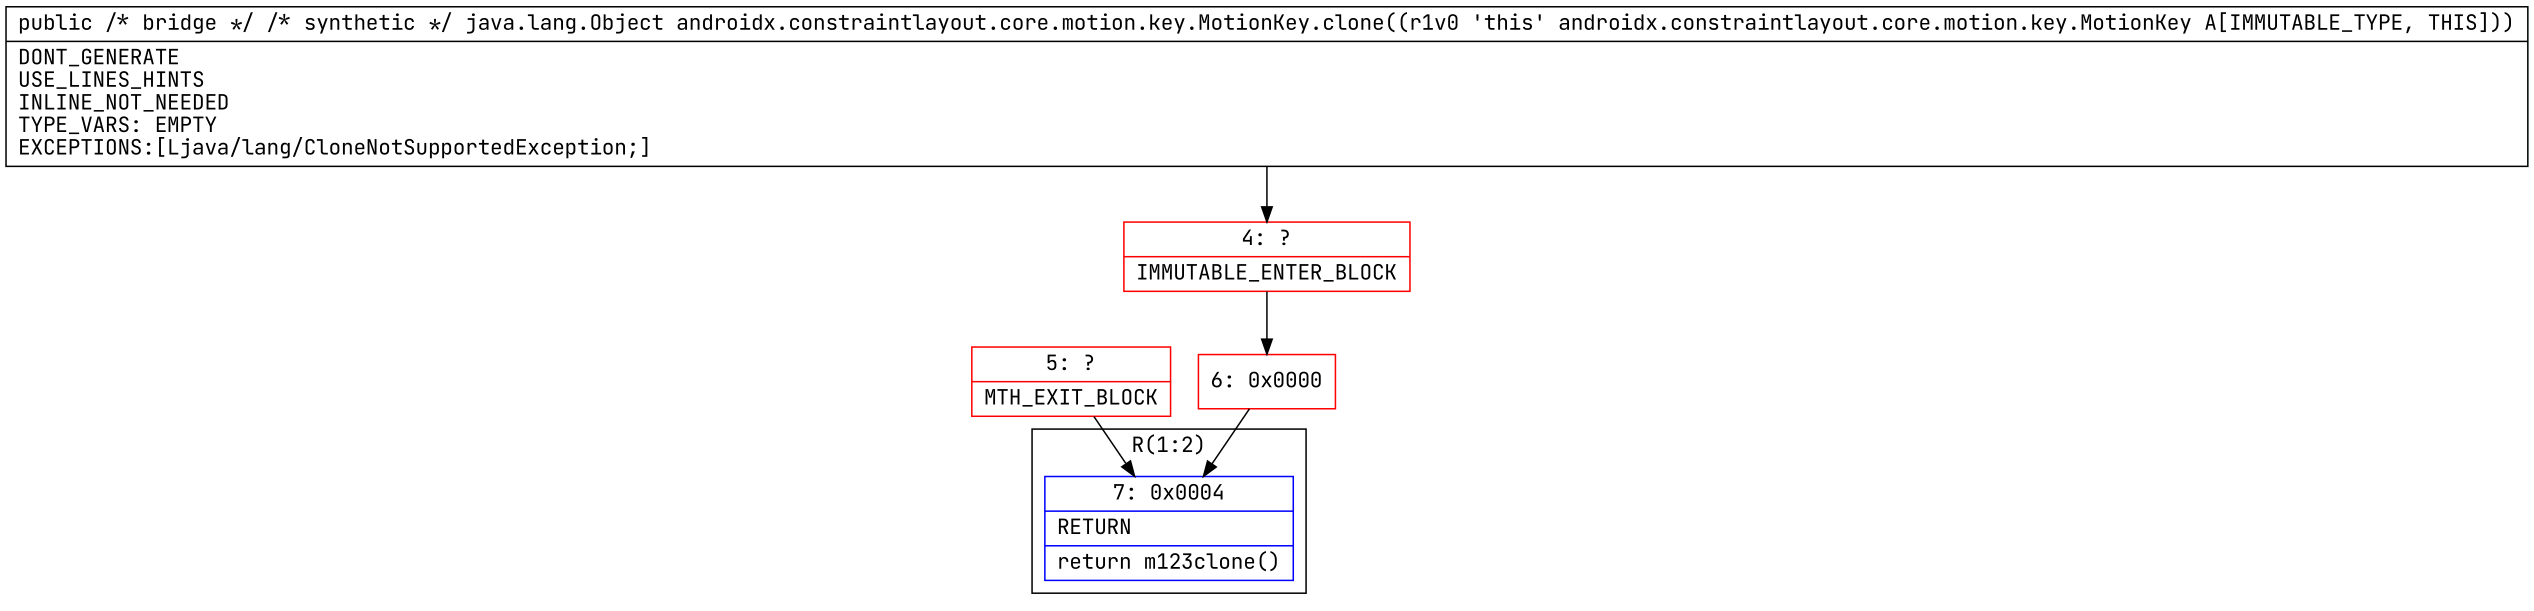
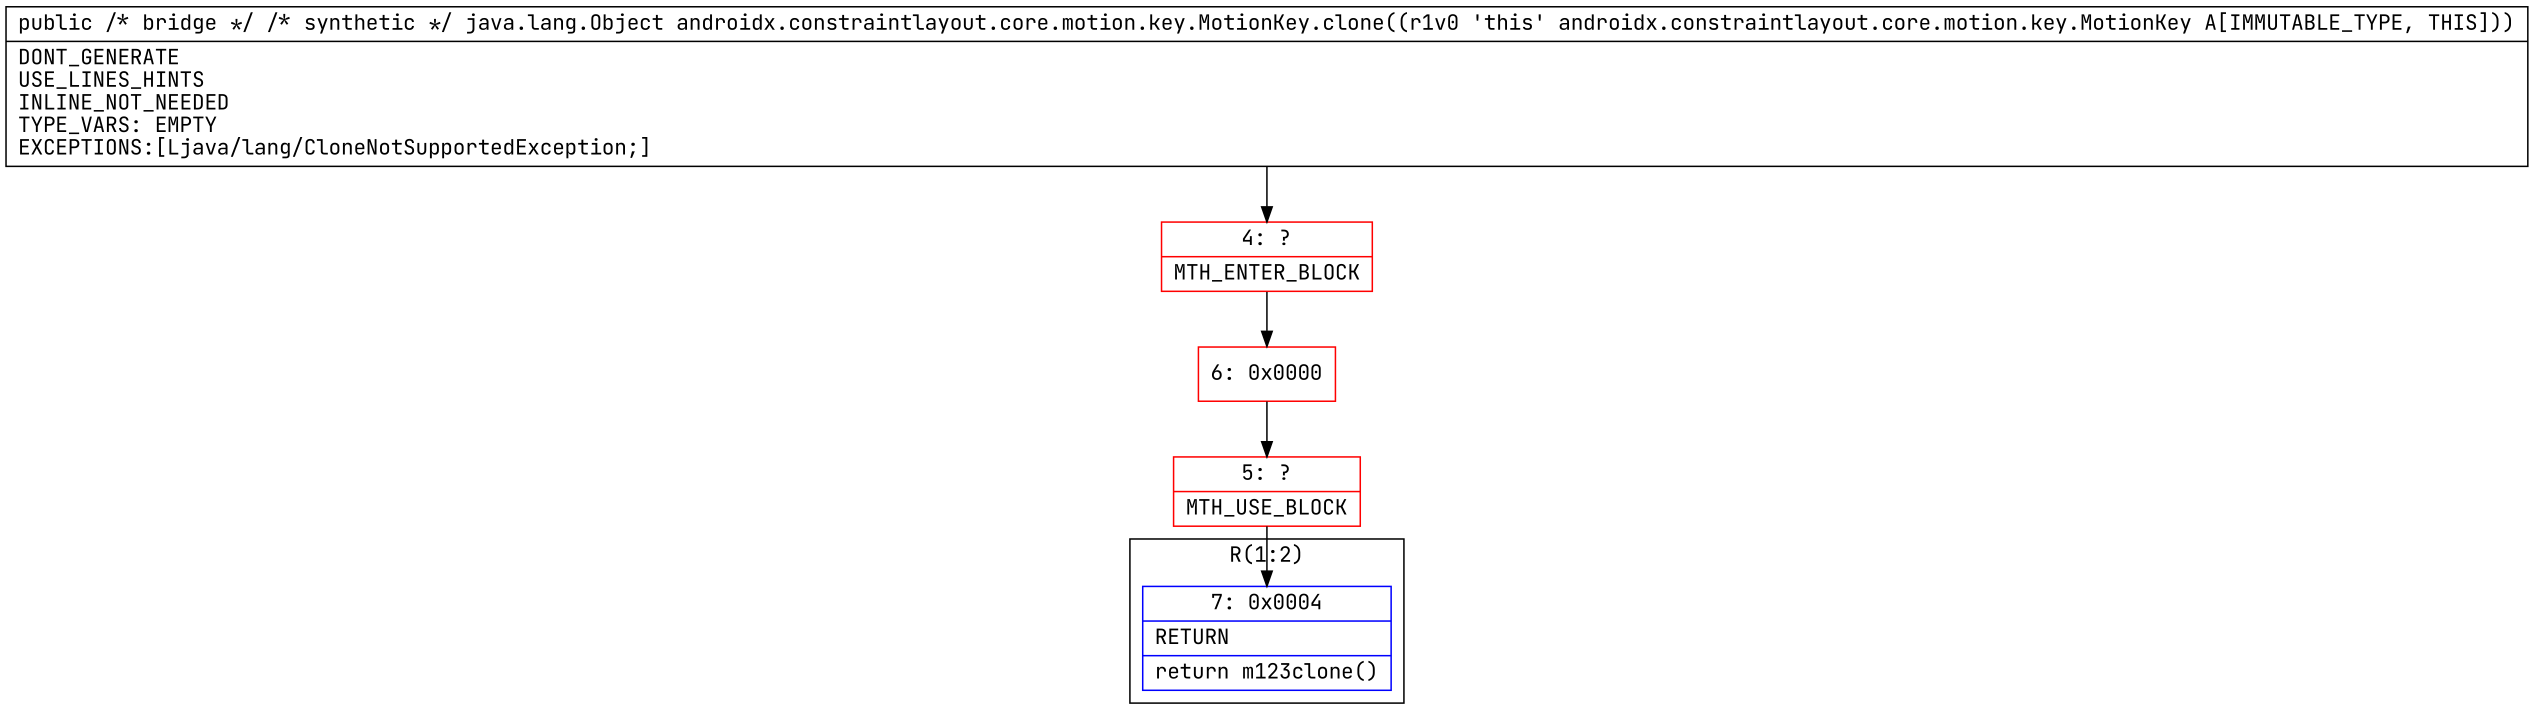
(1267, 273) -> (1267, 273)
(1071, 398) -> (1267, 508)
(1229, 439) -> (1267, 422)
